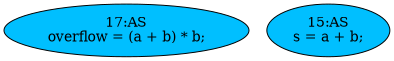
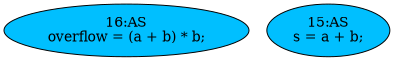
(126, 30) -> (126, 30)
